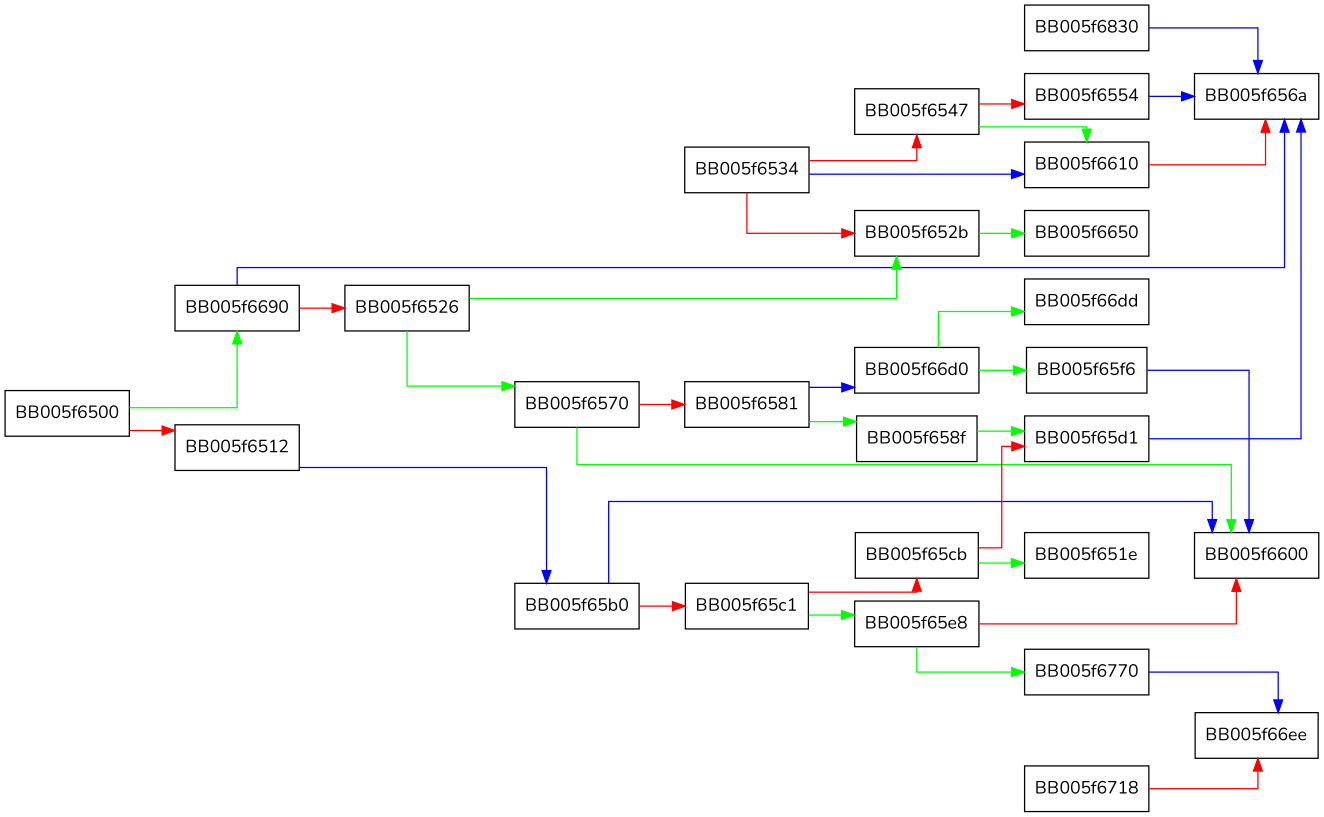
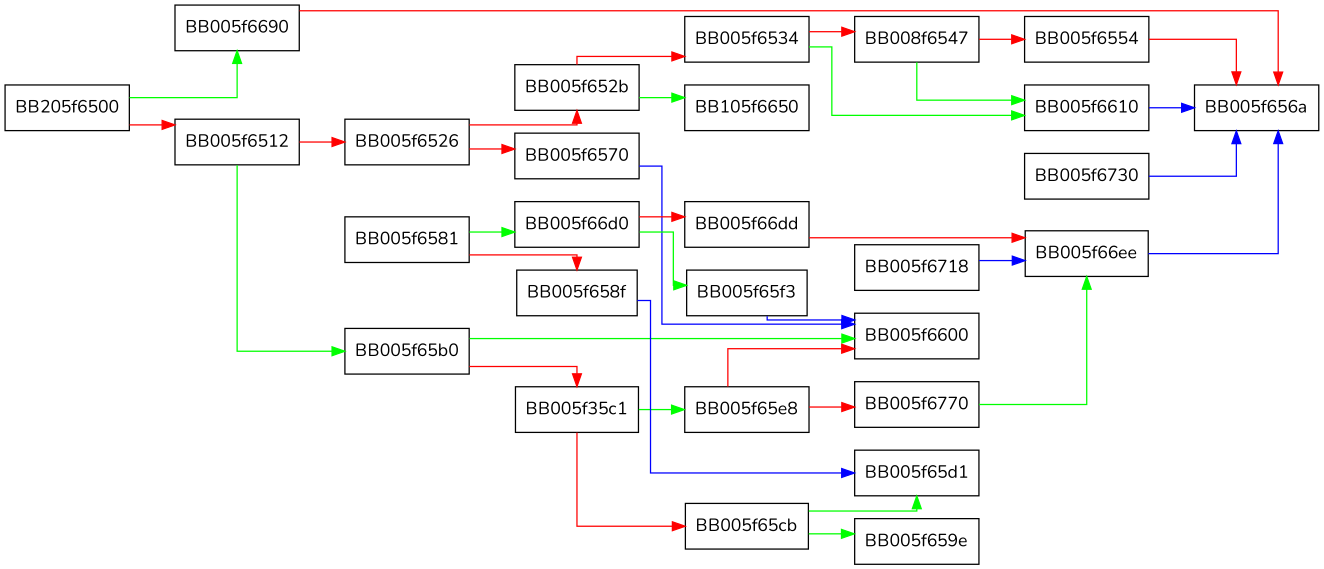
(1087, 28) -> (1087, 176)
(1165, 96) -> (1209, 39)
(917, 112) -> (917, 39)
(1224, 165) -> (1165, 108)
(910, 174) -> (876, 115)
(774, 233) -> (620, 56)
(1087, 233) -> (747, 108)
none -> (911, 238)
(820, 268) -> (820, 11)
(698, 298) -> (524, 125)
(316, 308) -> (316, 142)
(957, 312) -> (654, 217)
(1301, 361) -> (1268, 254)
(1087, 370) -> (747, 293)
(427, 386) -> (486, 149)
(826, 387) -> (486, 232)
(656, 405) -> none
(67, 413) -> (67, 108)
(826, 422) -> (524, 255)
(994, 431) -> (653, 473)
(913, 465) -> (662, 324)
(474, 467) -> (237, 306)
(879, 502) -> (665, 339)
(1002, 510) -> (864, 511)
(1087, 555) -> (917, 541)
(747, 606) -> (577, 410)
(952, 672) -> (826, 407)
(1227, 672) -> (1087, 401)
(1212, 789) -> (996, 261)
